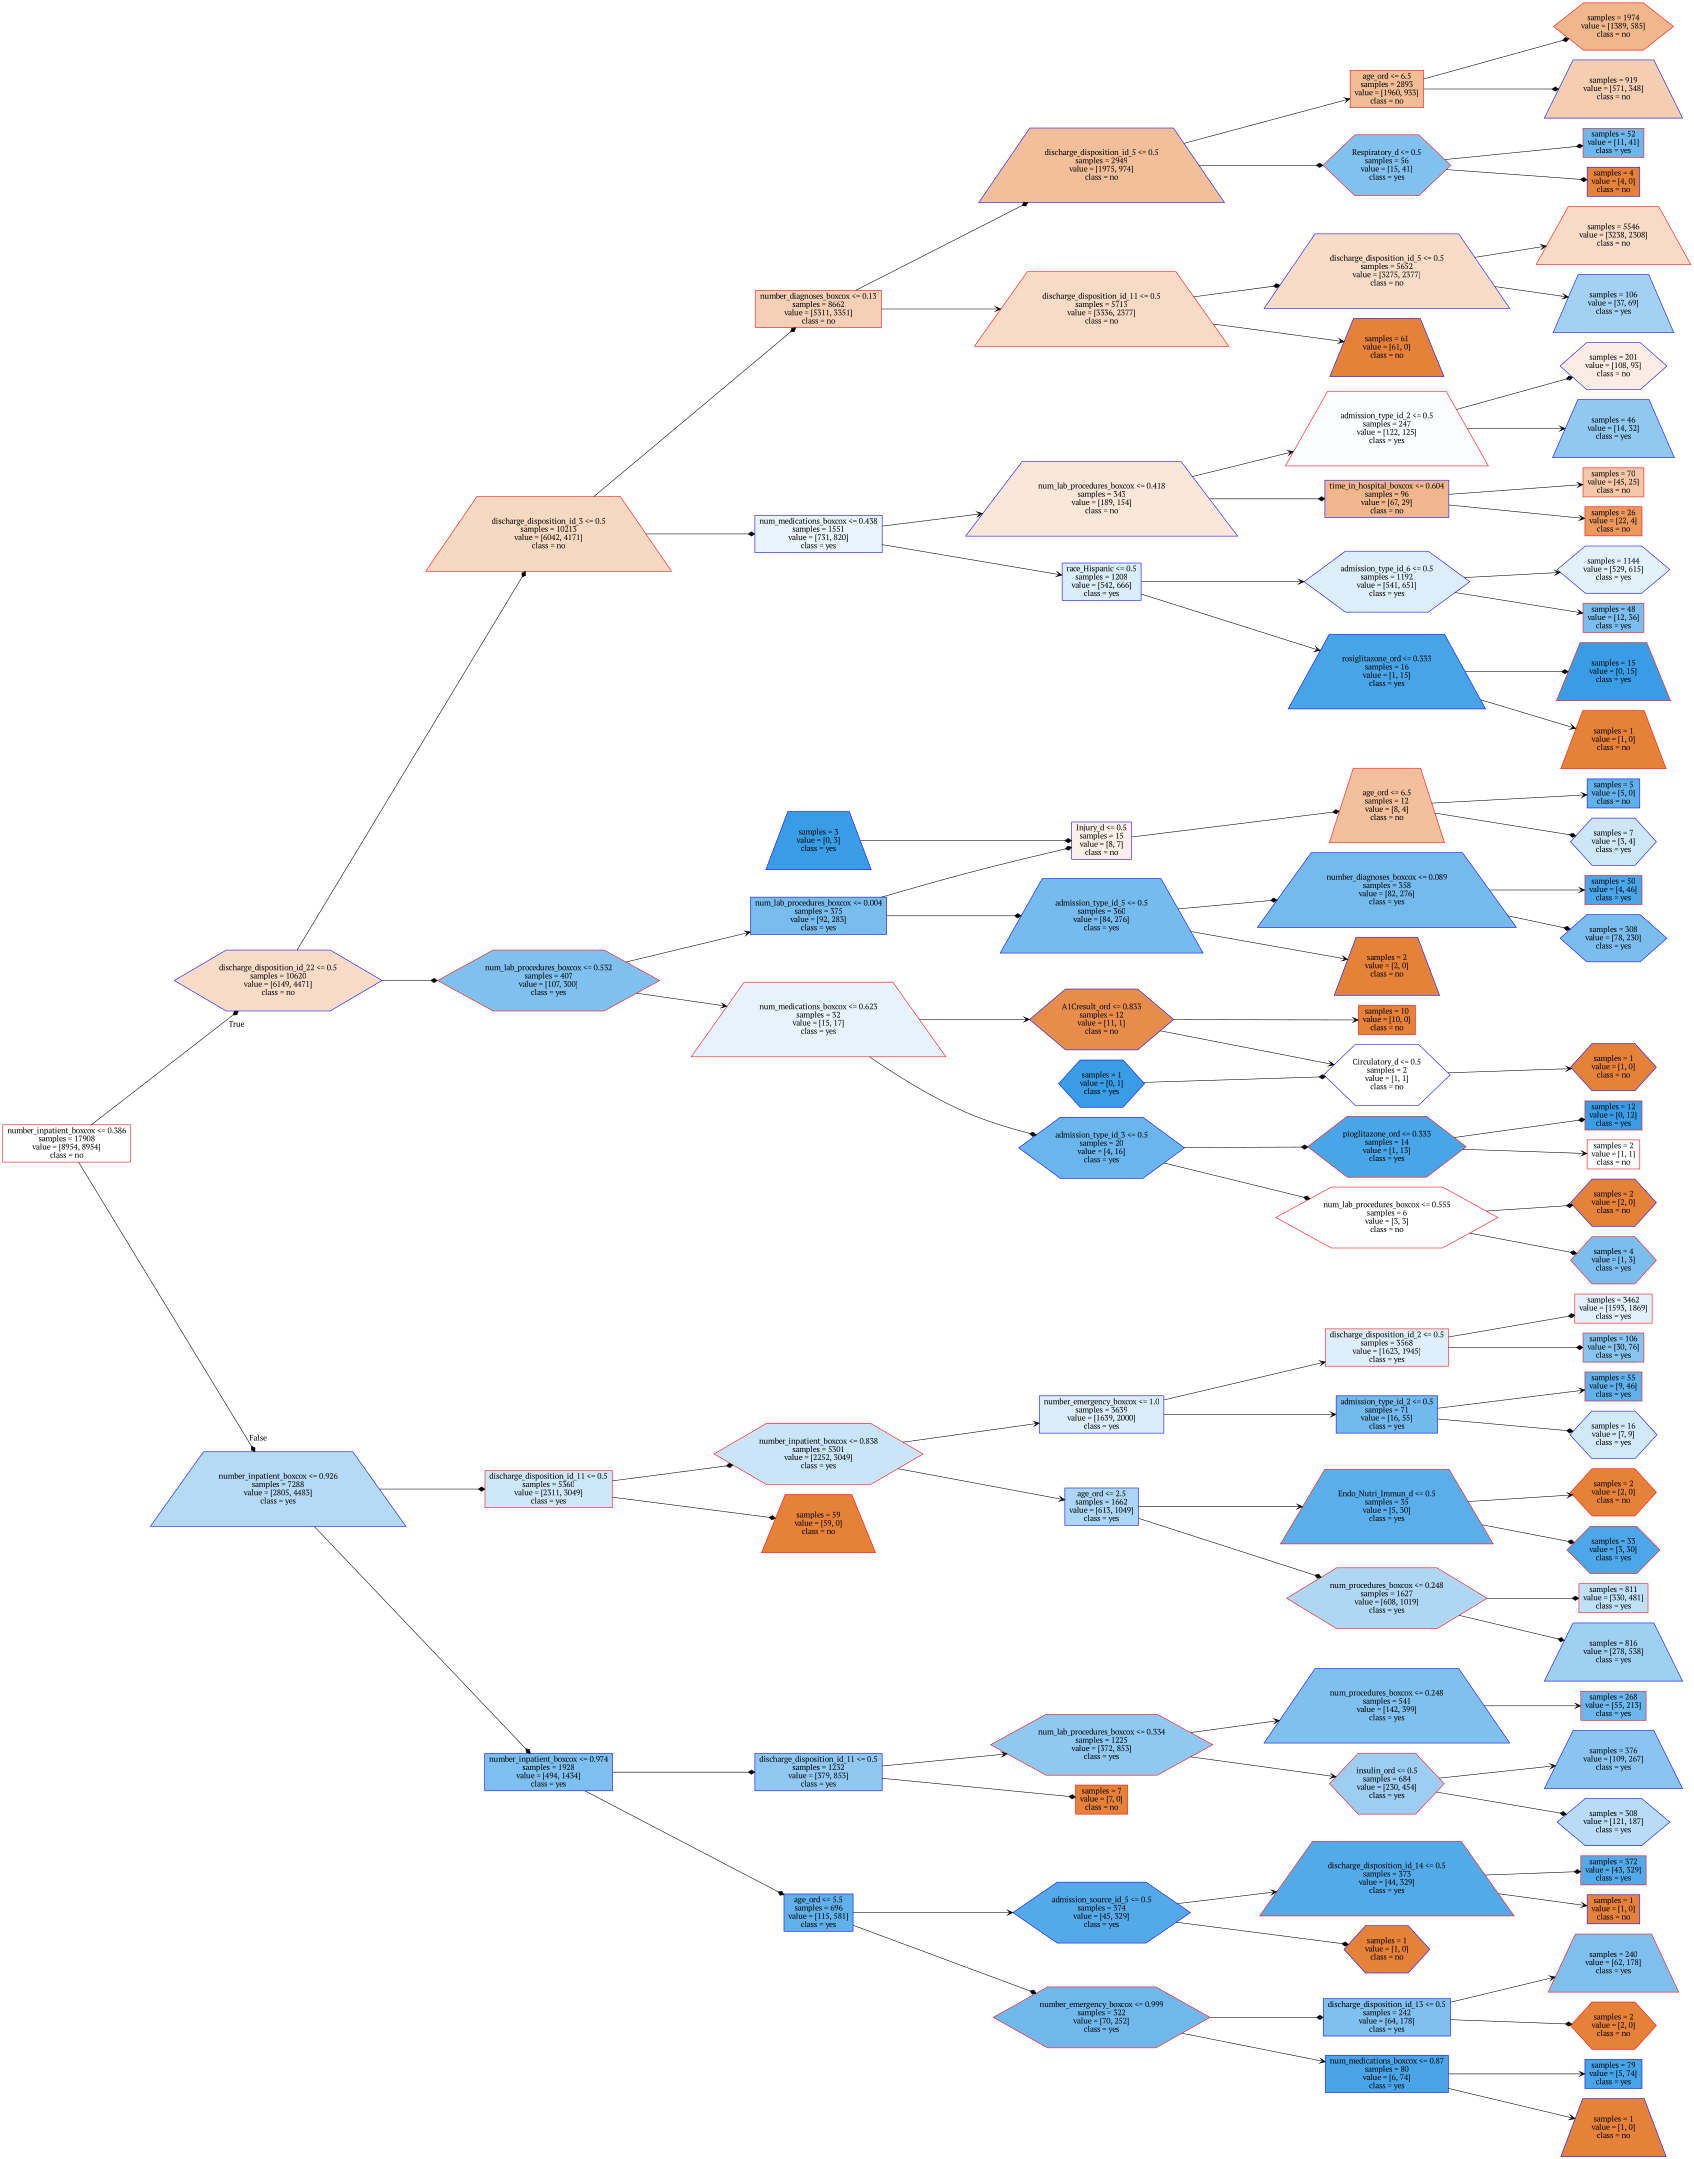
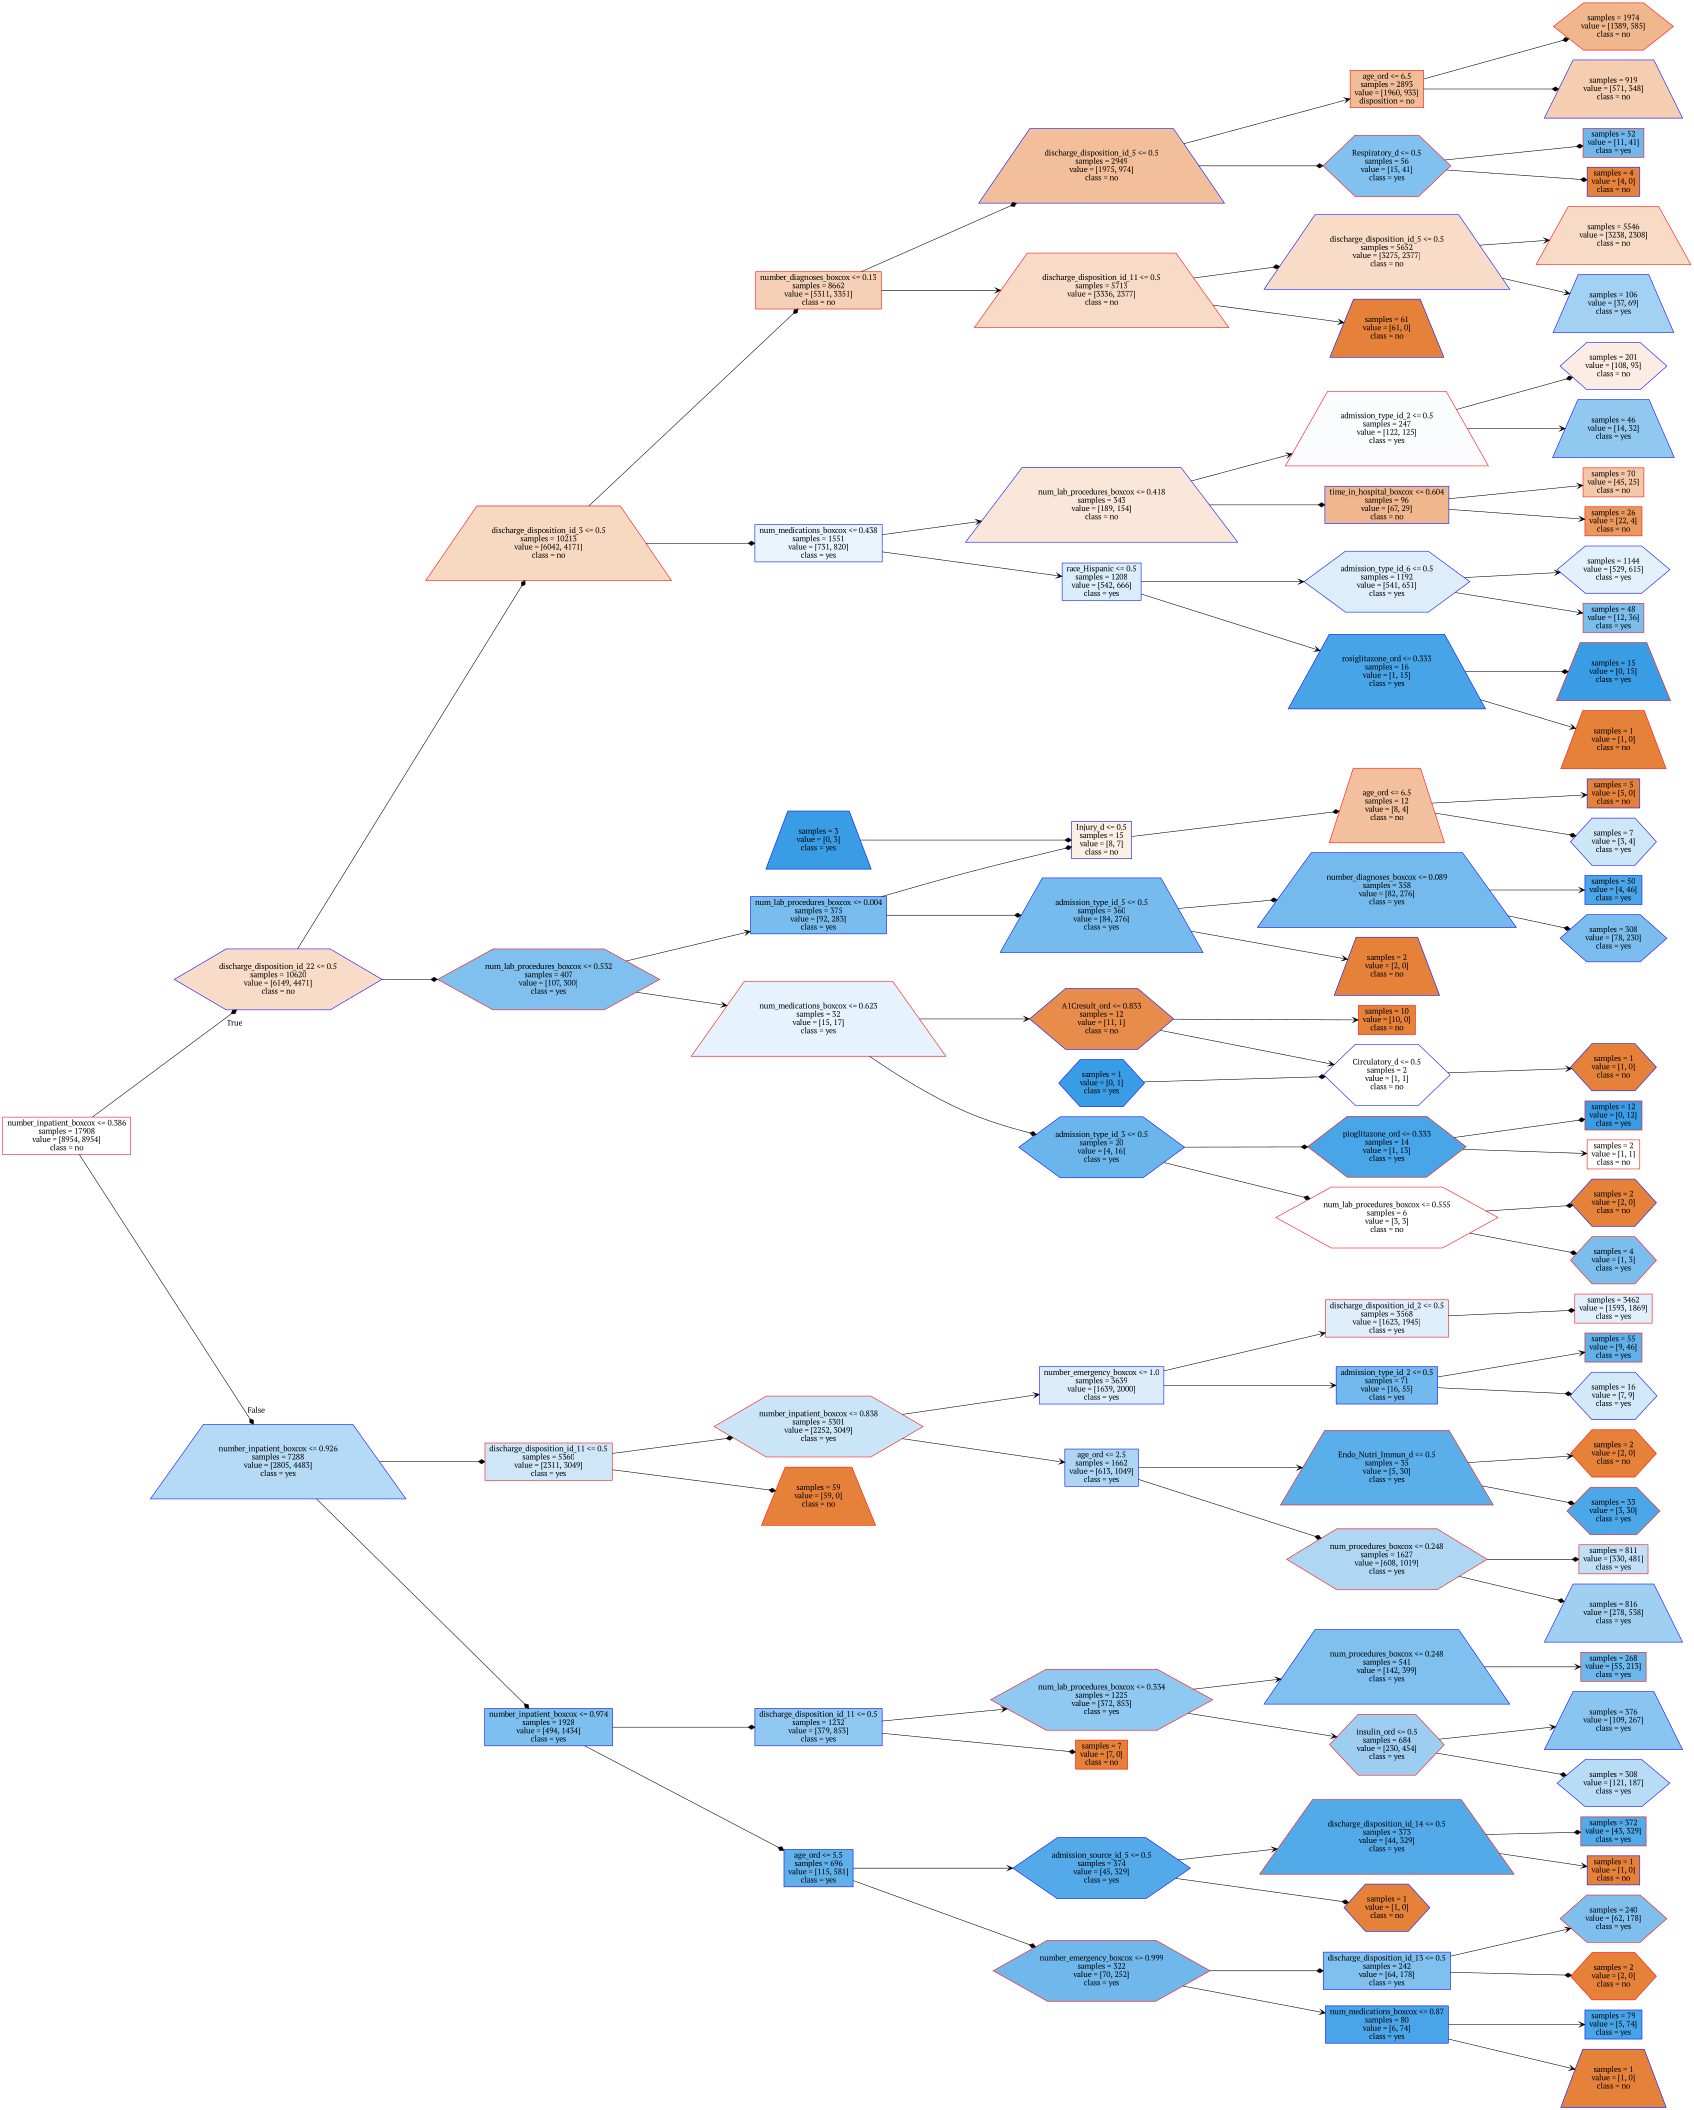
(1387, 89) -> (1387, 89)
(1613, 793) -> (1613, 793)
(1613, 890) -> (1613, 890)
(1613, 1348) -> none
(1613, 1963) -> (1613, 1919)
